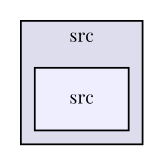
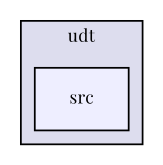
(82, 37) -> (82, 37)
